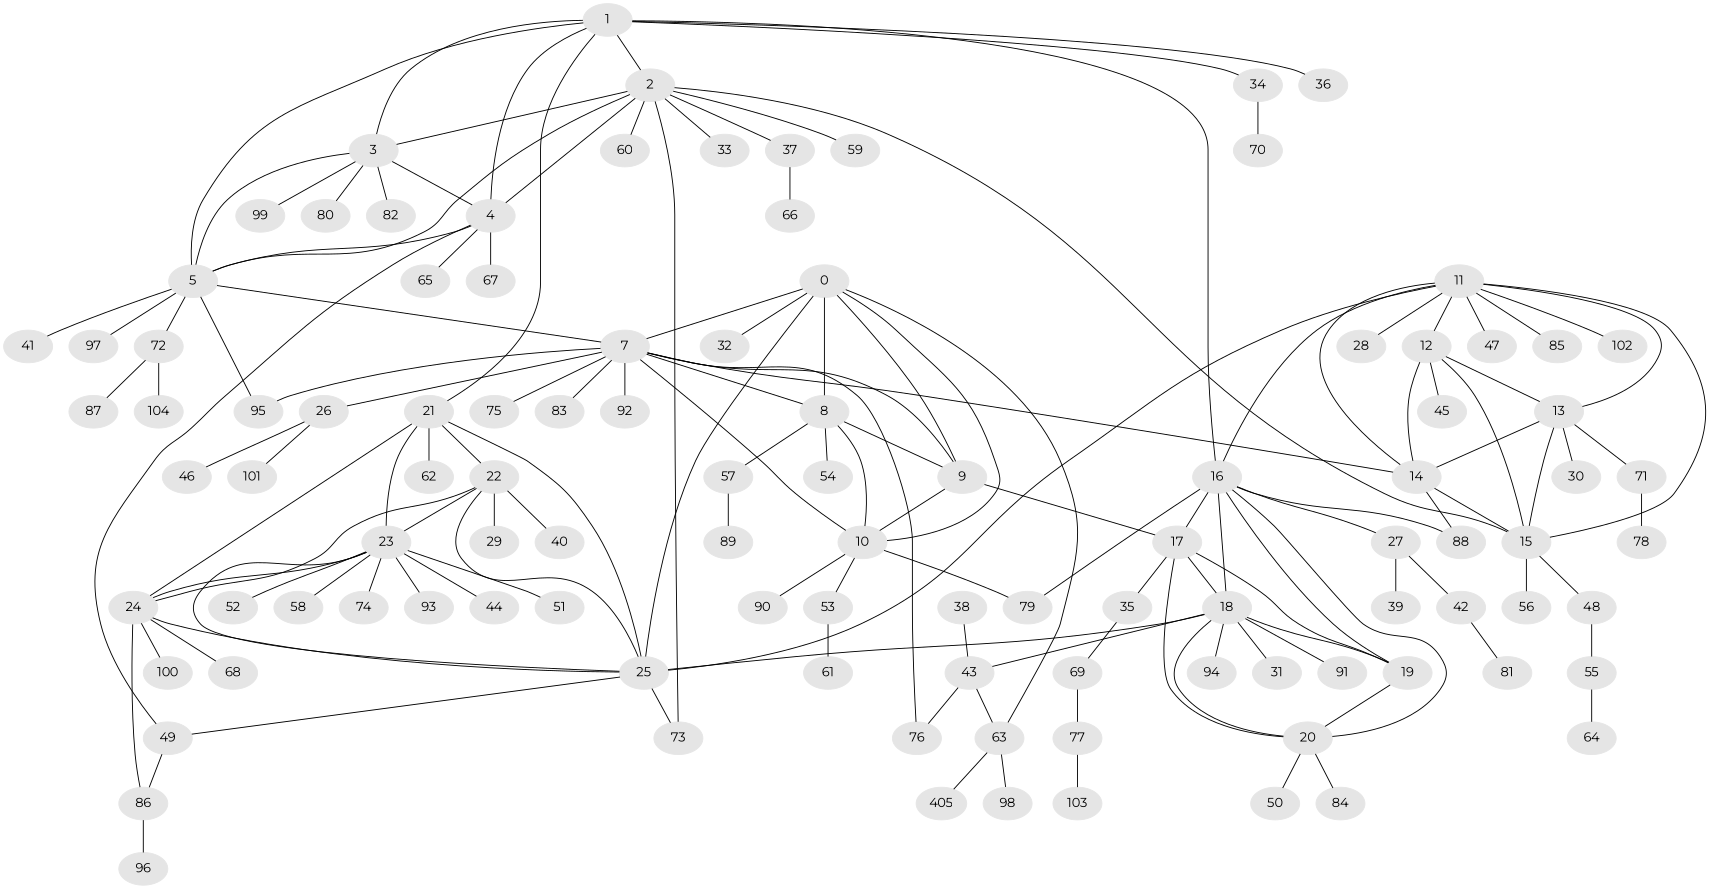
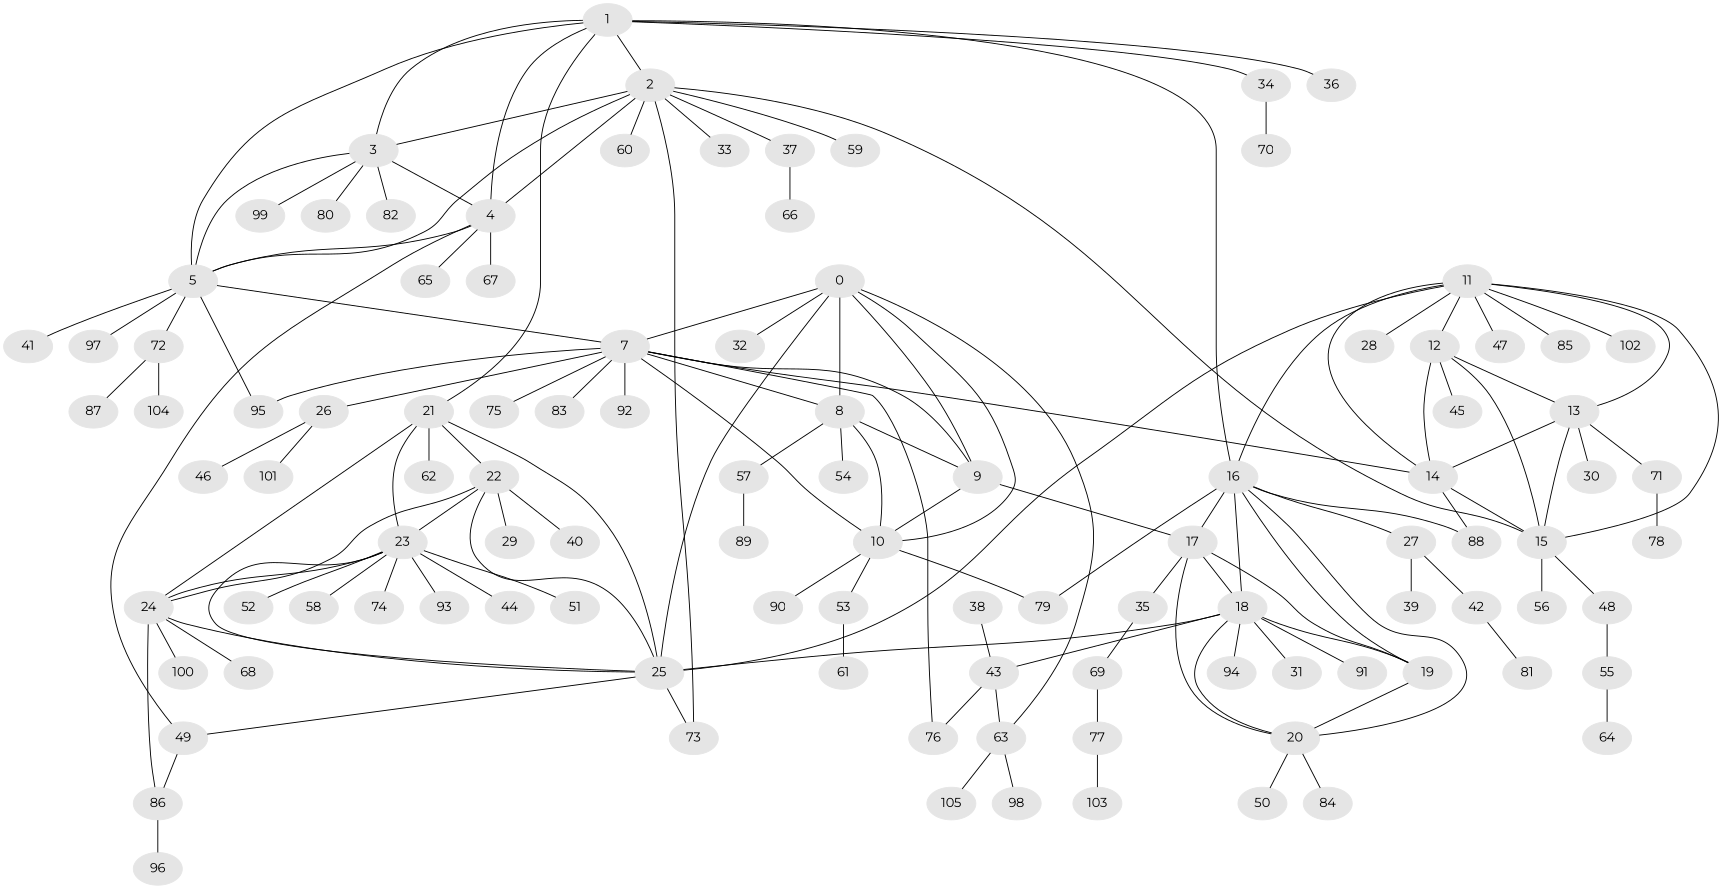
(941, 804) -> (951, 804)
